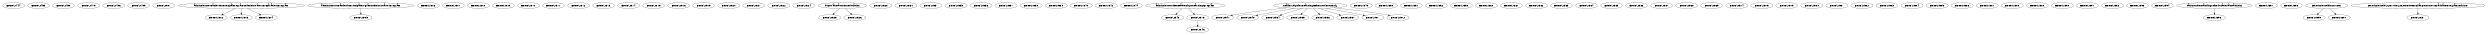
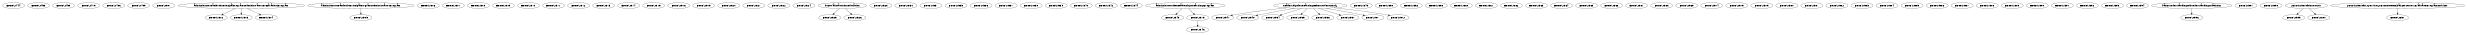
(1411, 6) -> none
(2214, 6) -> (2192, 6)
